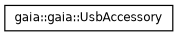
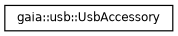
(89, 18) -> (89, 18)
